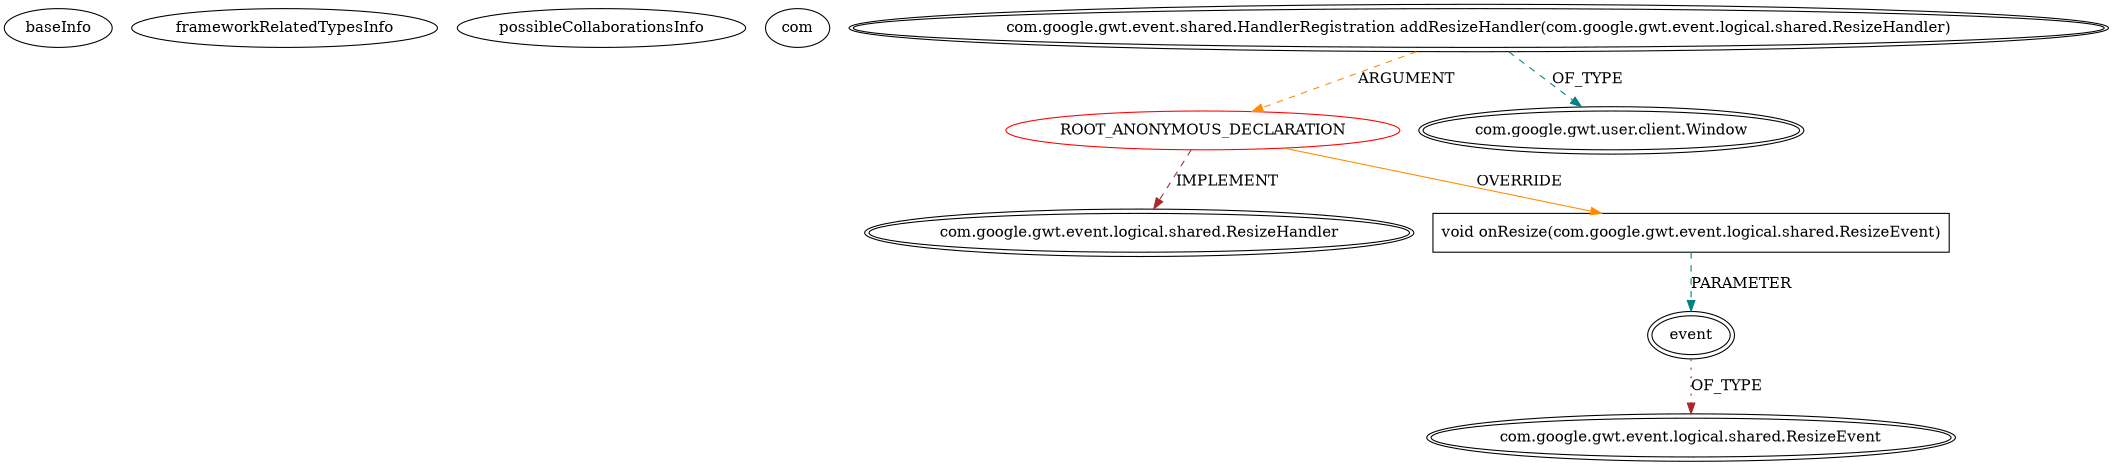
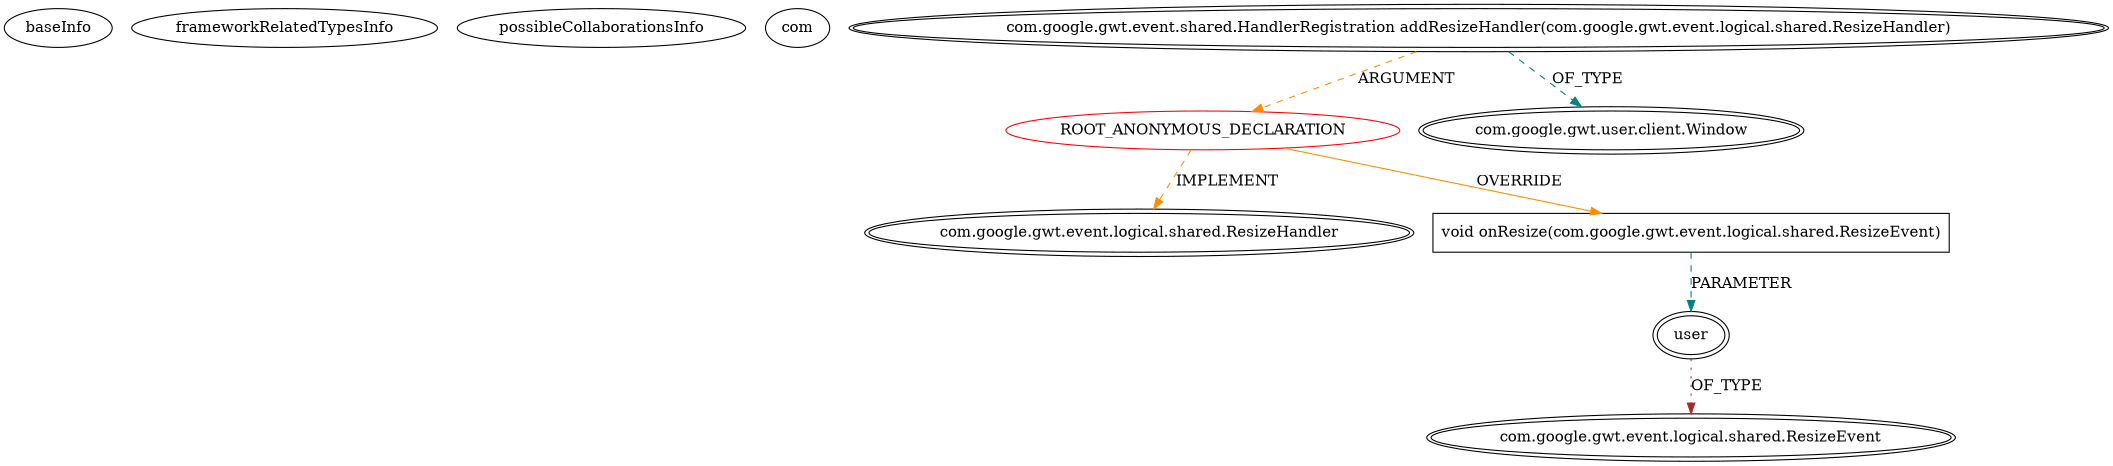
(1175, 175) -> (1175, 175)
(1691, 335) -> (1691, 335)
